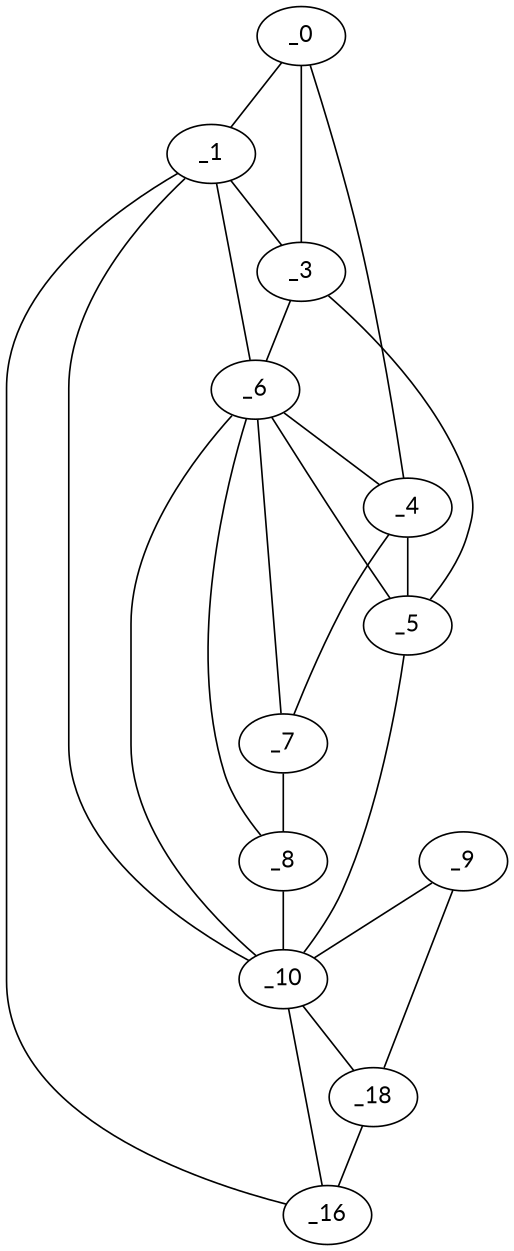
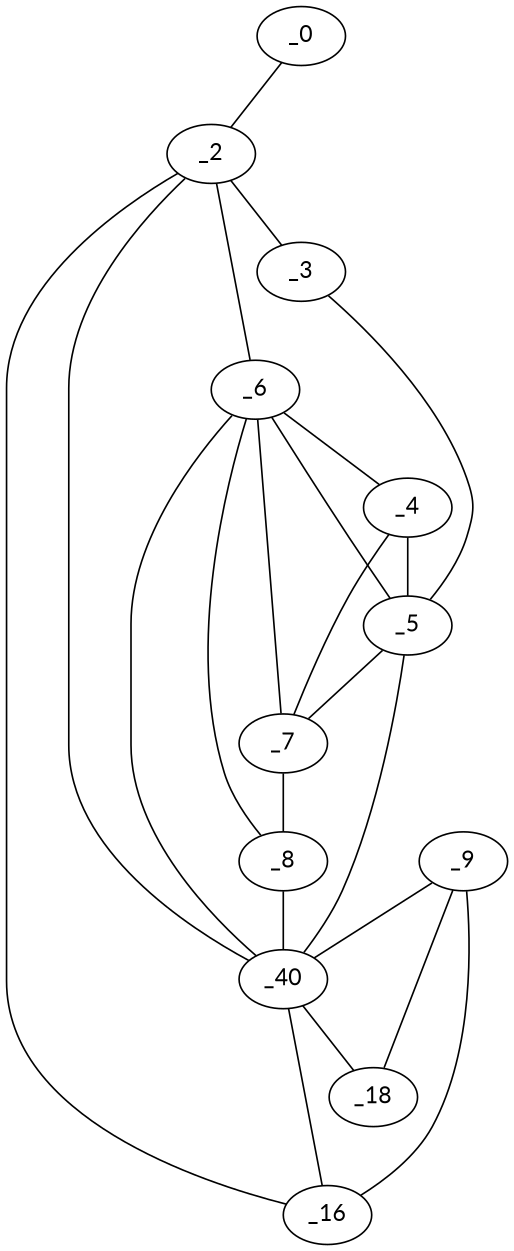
(211, 154) -> (211, 154)
(301, 154) -> none
(366, 270) -> none
(278, 331) -> none
none -> (345, 684)
(283, 979) -> (283, 979)
(350, 1156) -> (457, 1061)
